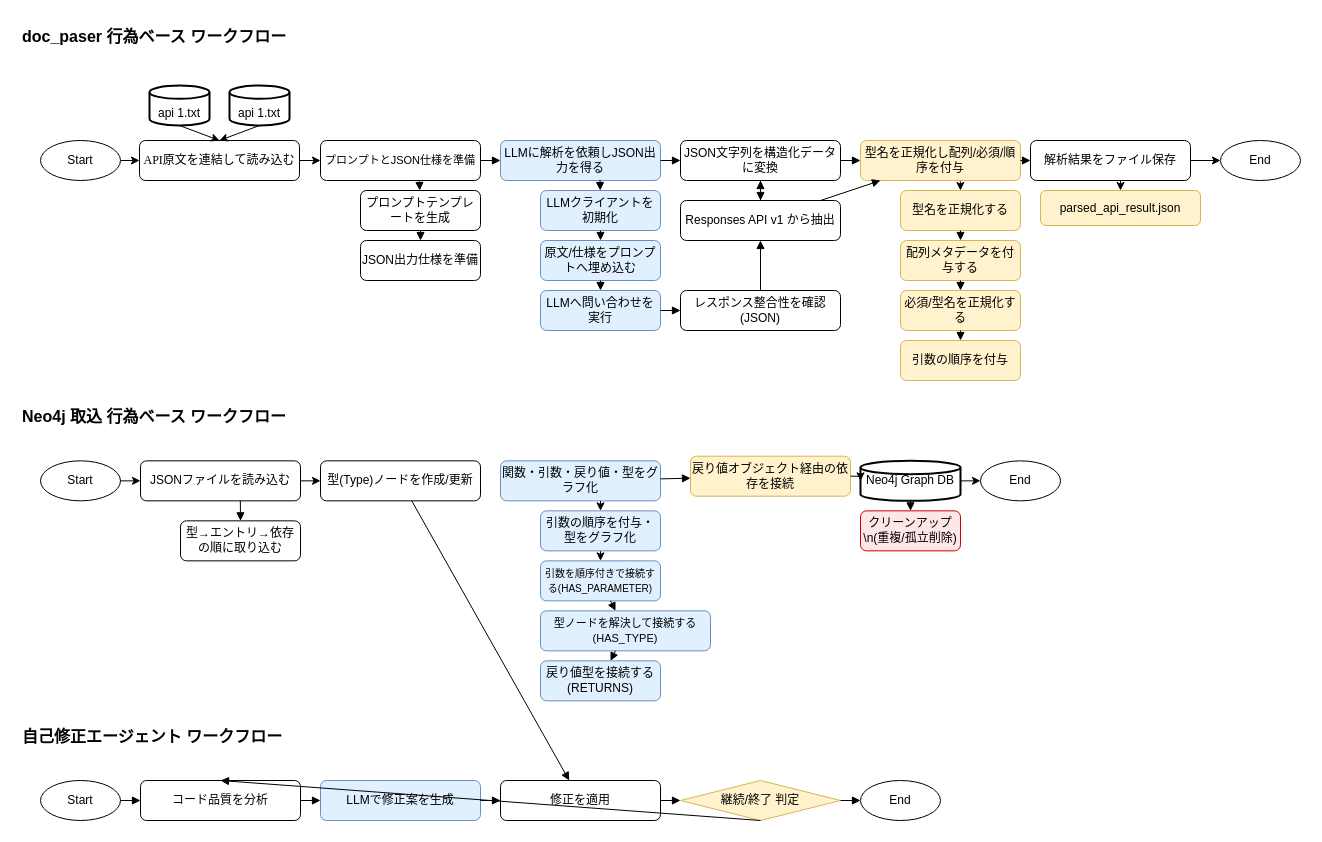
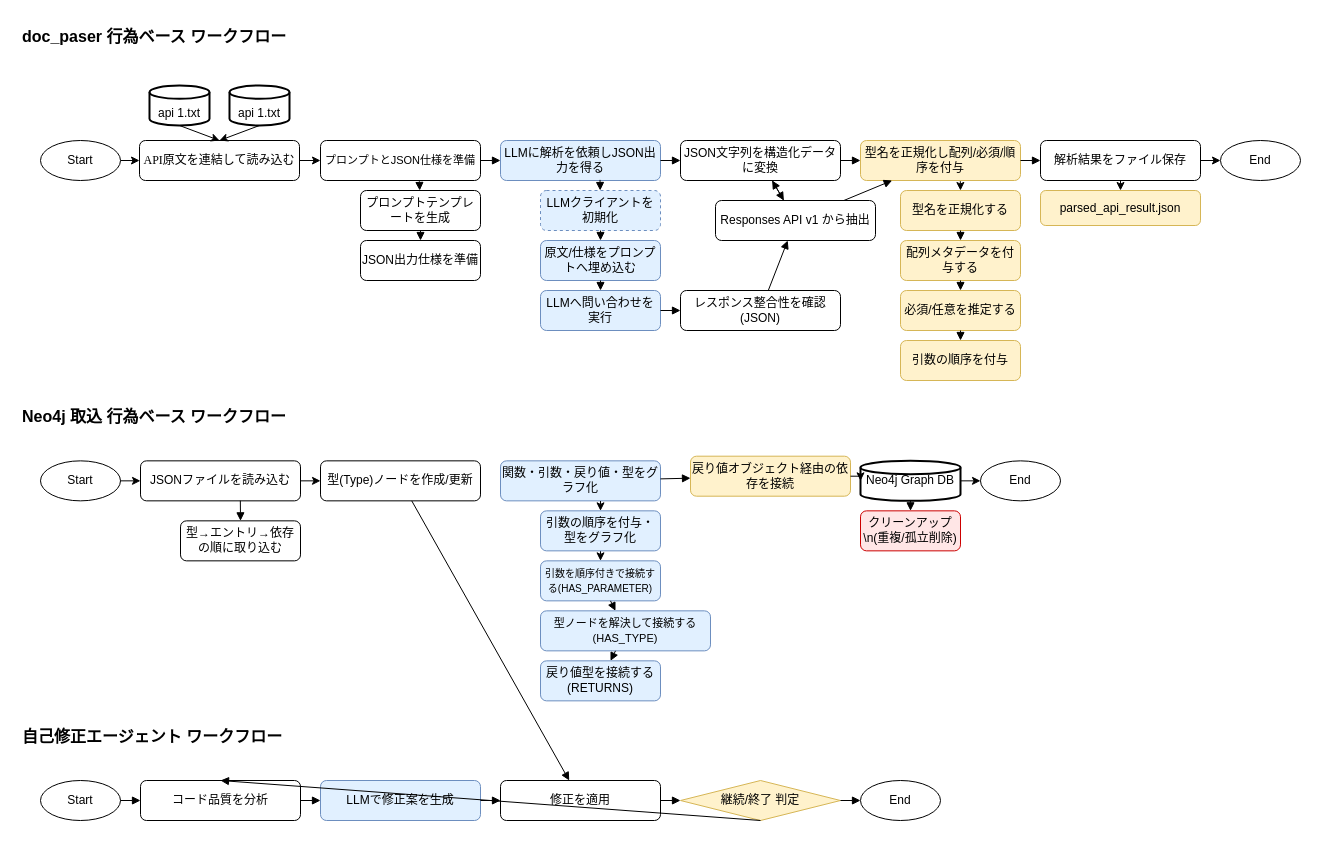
(1111, 161) -> (1121, 161)
(601, 211) -> (601, 211)
(761, 221) -> (796, 221)
(961, 311) -> (961, 311)
